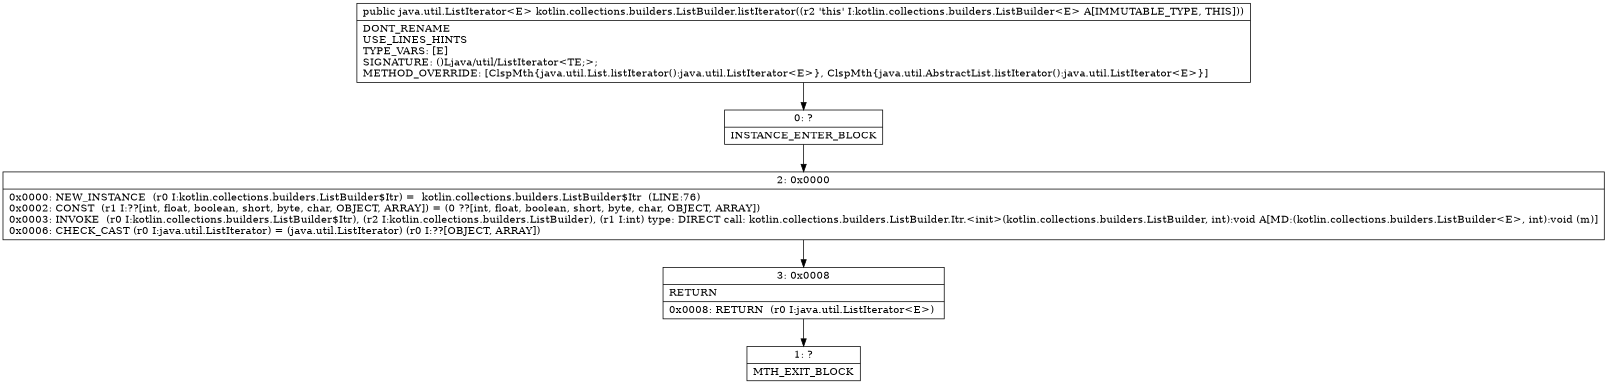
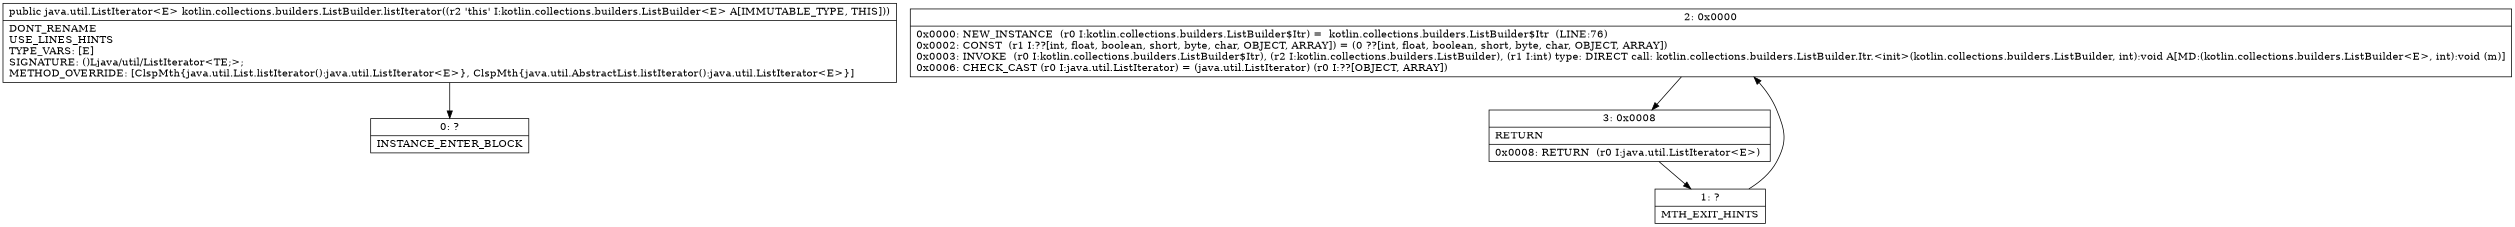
(804, 154) -> (1784, 139)
(804, 372) -> (1710, 214)
